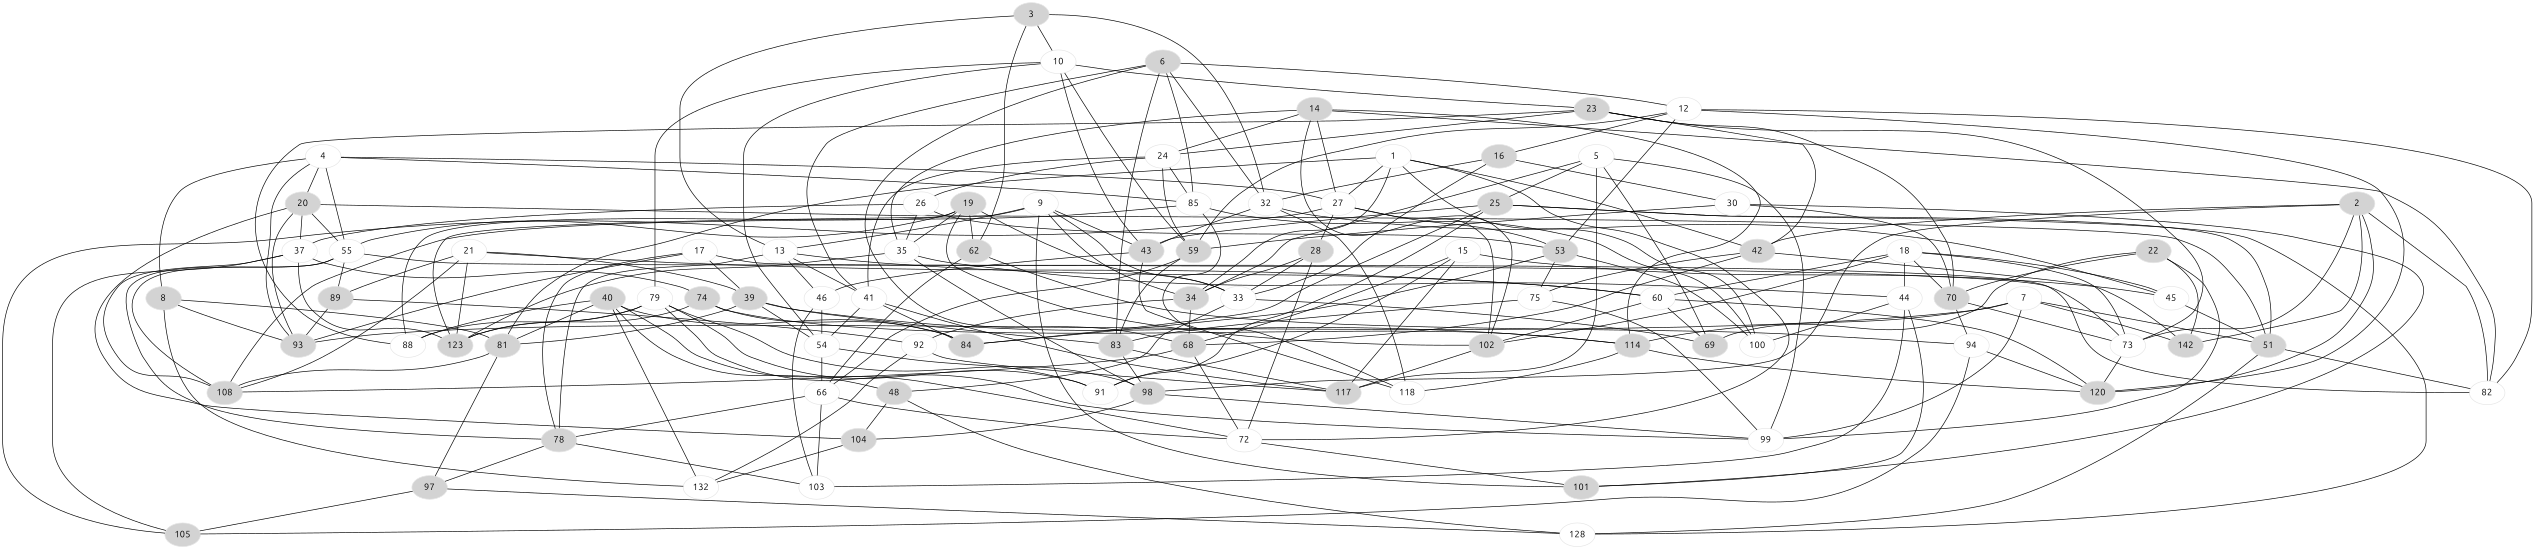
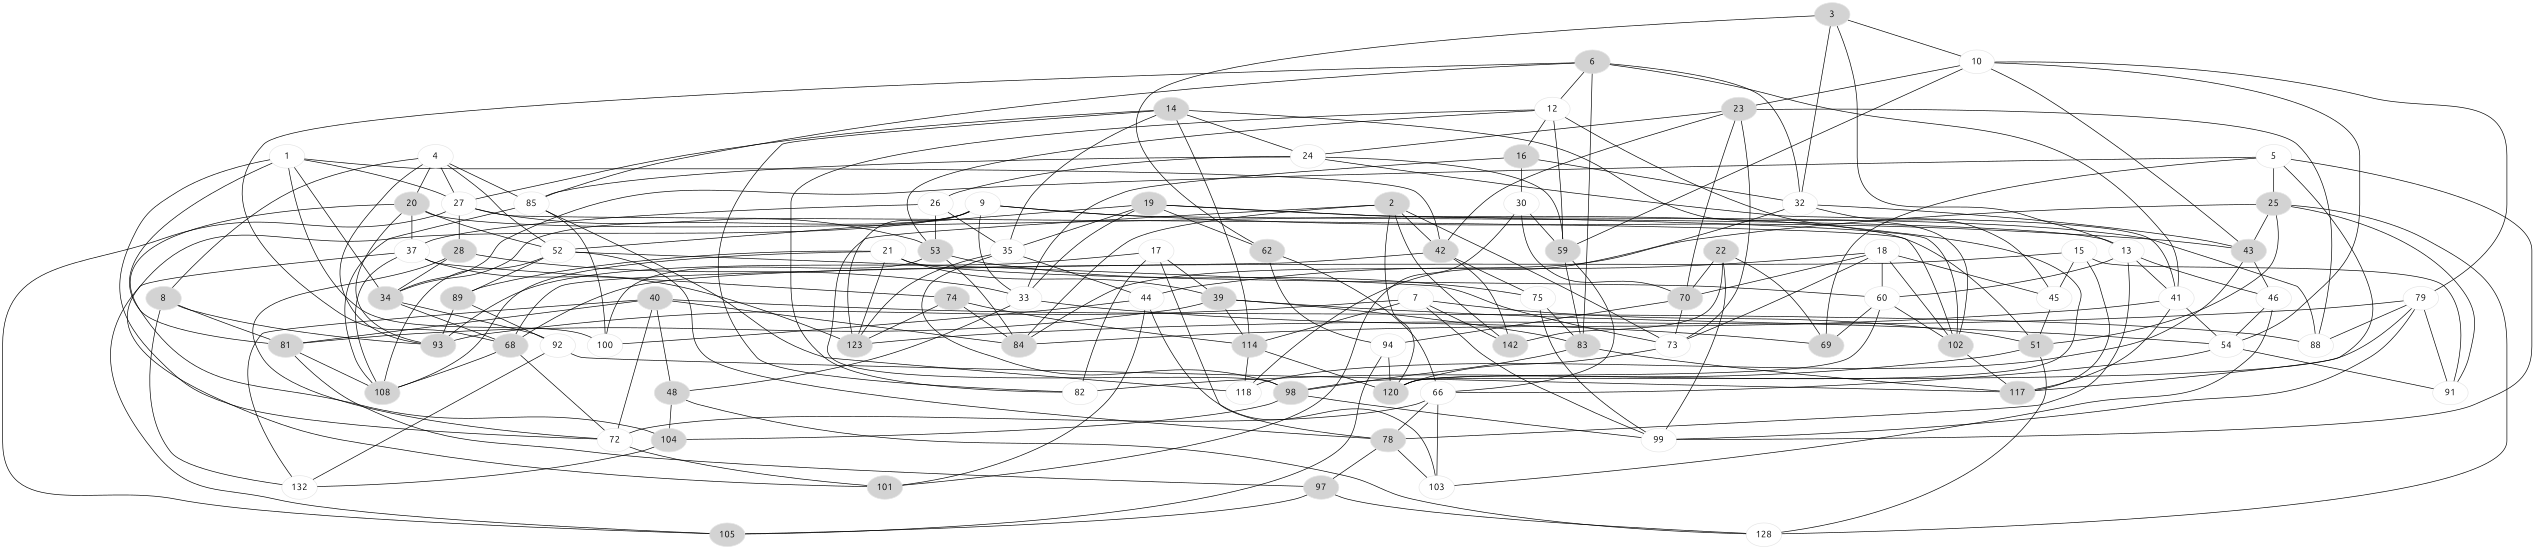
(347, 251) -> (558, 251)
(2457, 279) -> (1182, 226)
